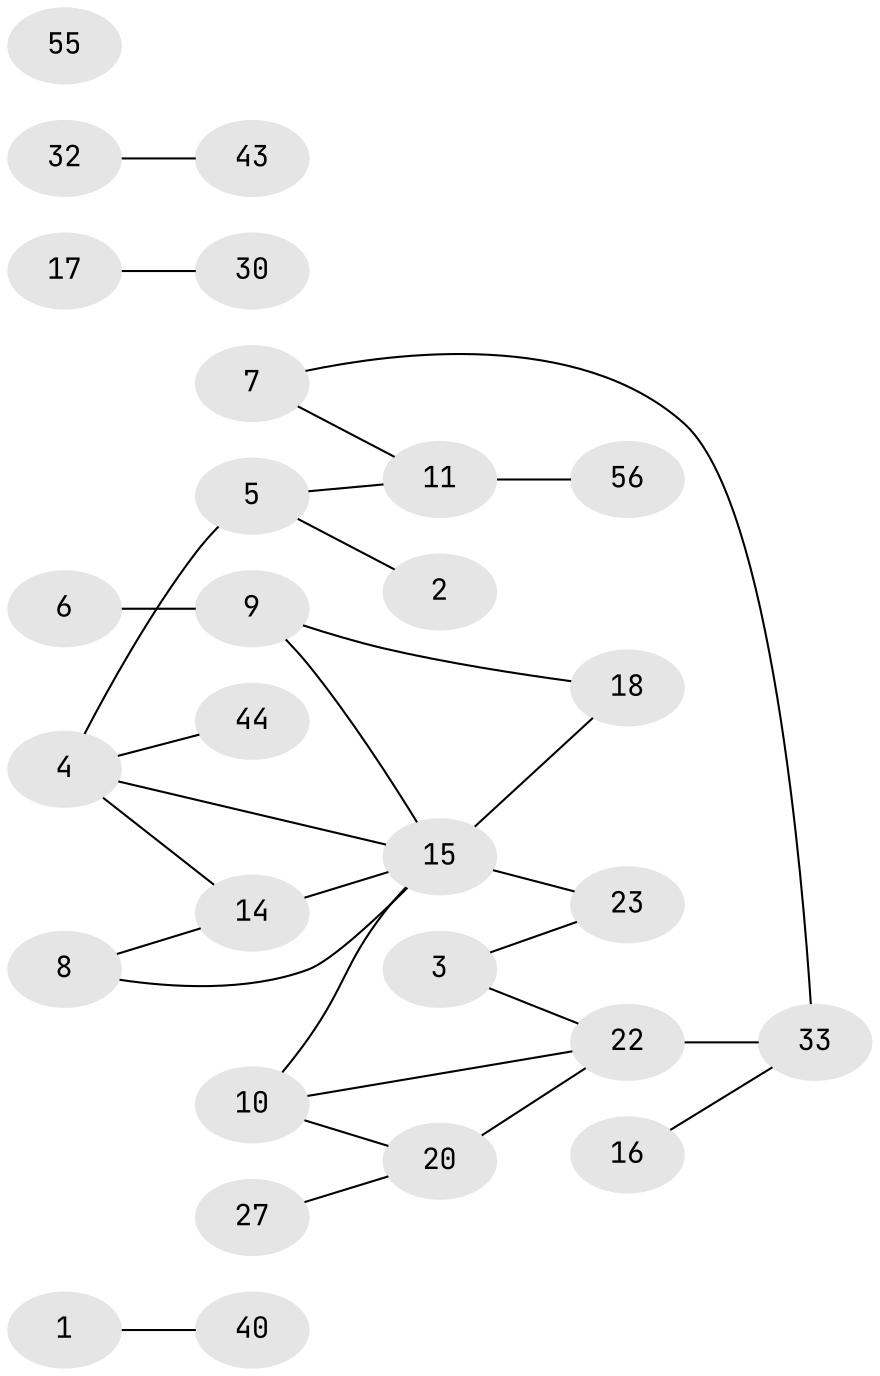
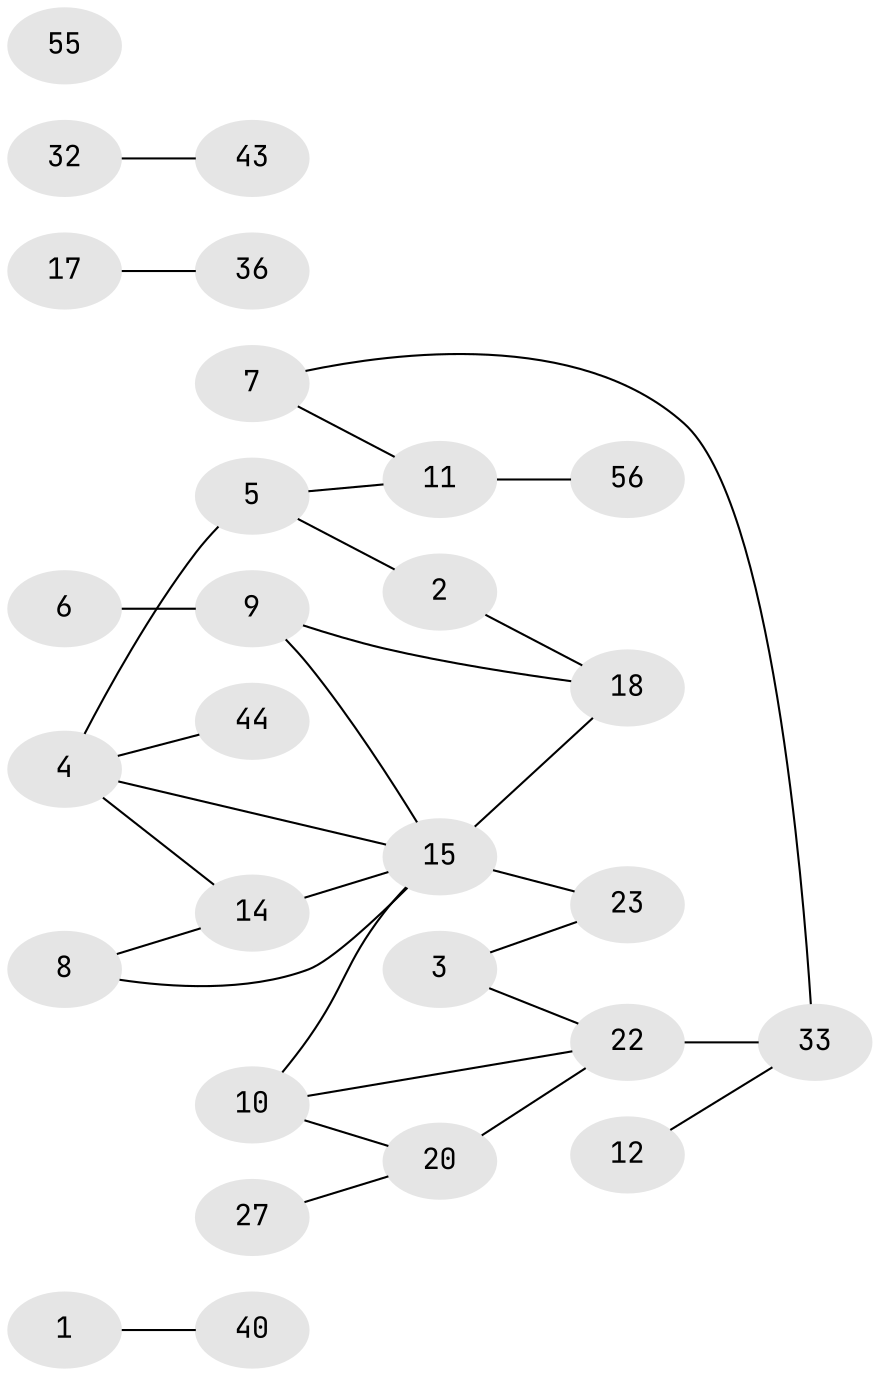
(252, 271) -> (252, 271)
none -> (534, 640)
(628, 1155) -> (628, 1155)
